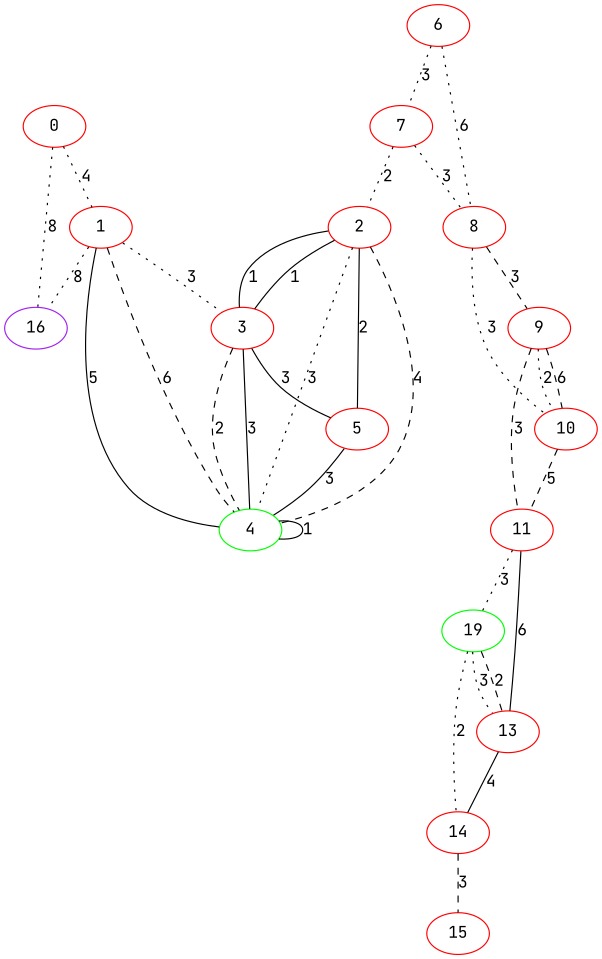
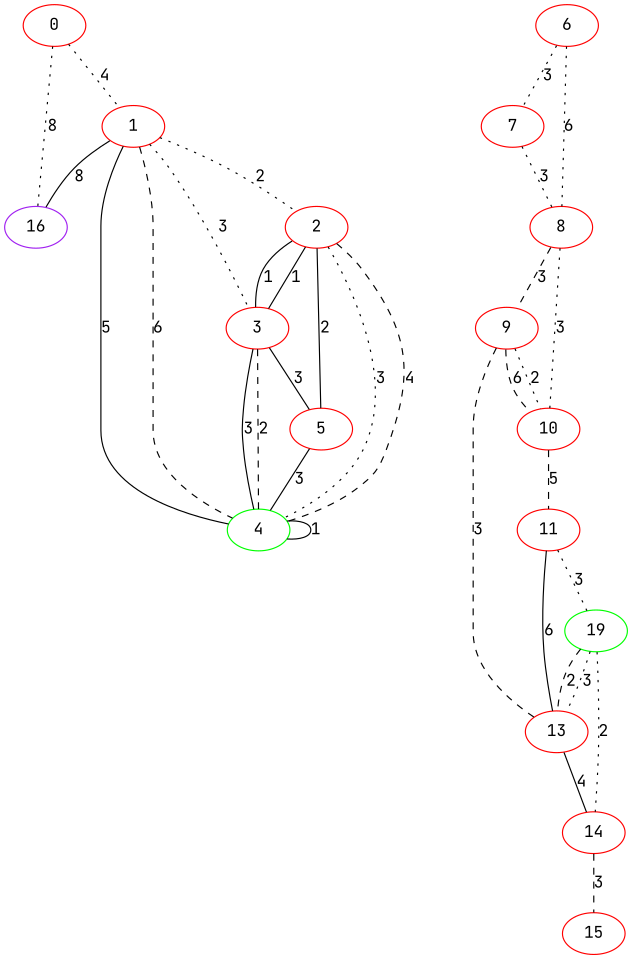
(380, 177) -> (230, 170)
(68, 278) -> (73, 169)
(512, 428) -> (473, 542)
